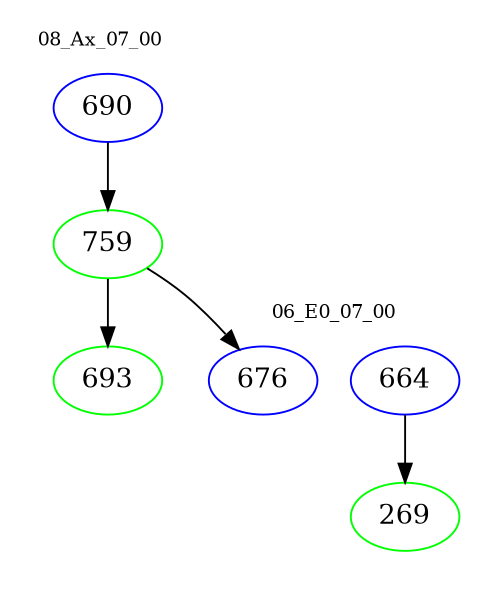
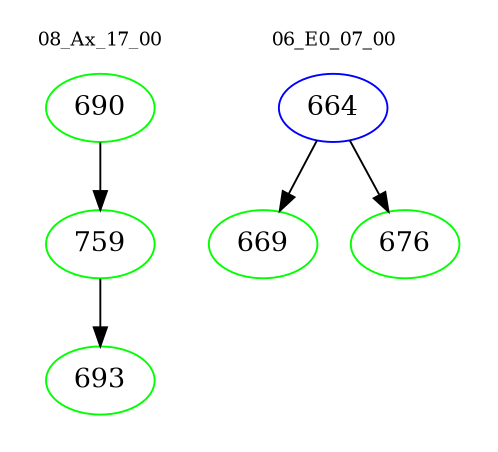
(100, 41) -> (100, 41)
(108, 108) -> (100, 108)
(206, 314) -> (365, 168)
(263, 381) -> (405, 244)
(405, 517) -> (263, 244)
